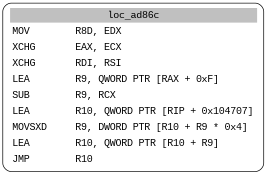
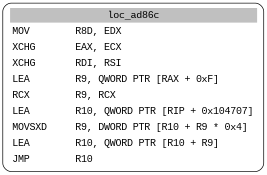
(64, 95) -> (64, 95)
